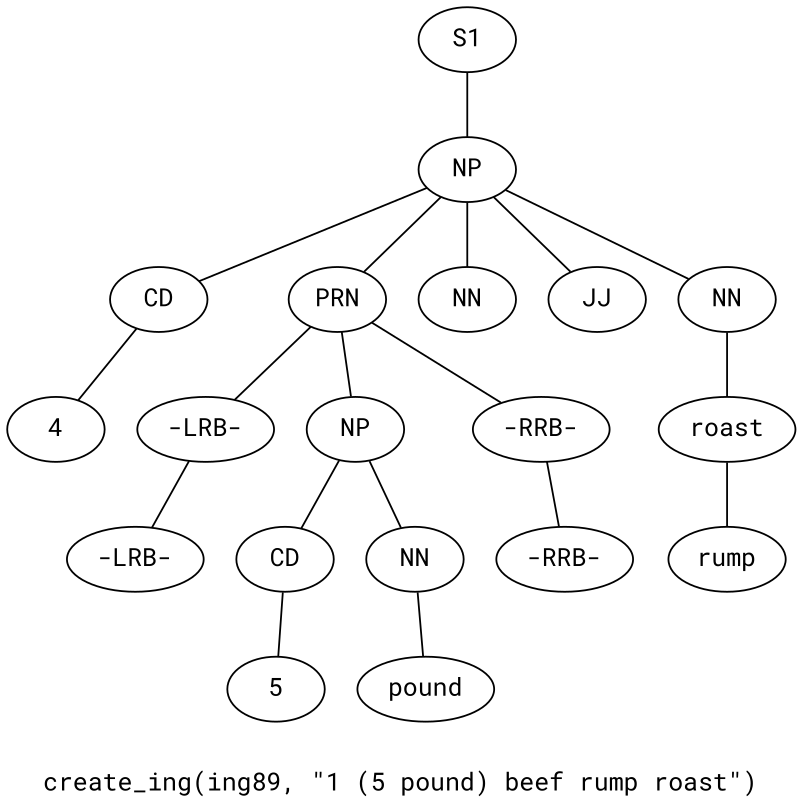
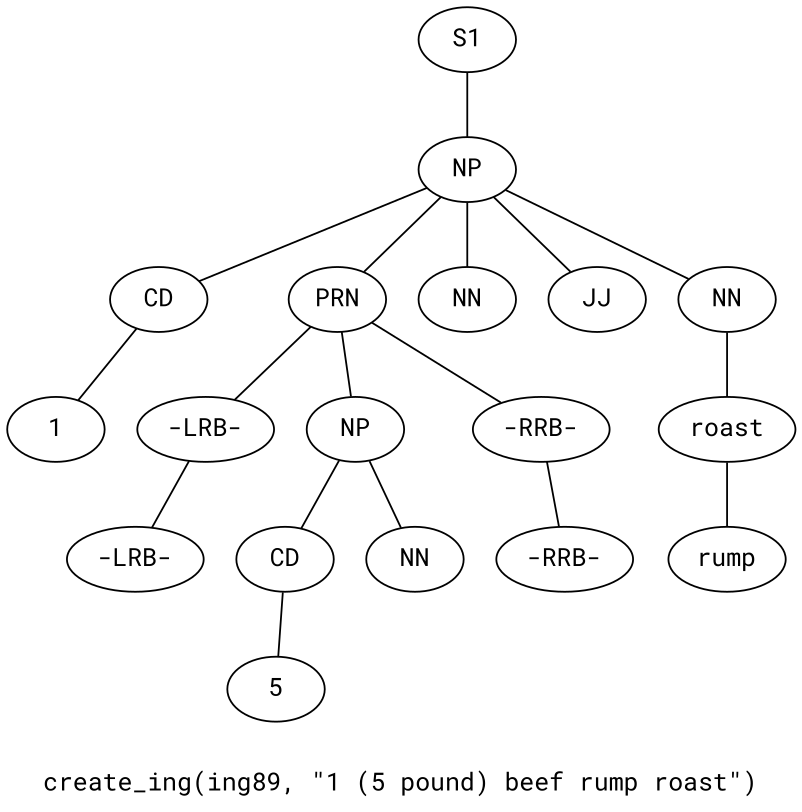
(56, 429) -> (56, 429)
(426, 689) -> none
